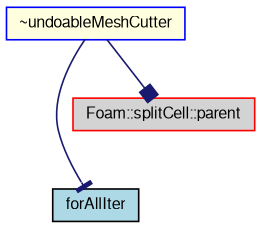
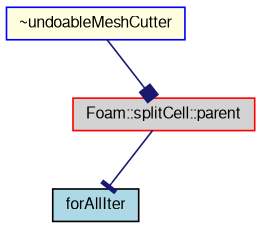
(57, 110) -> (132, 157)
